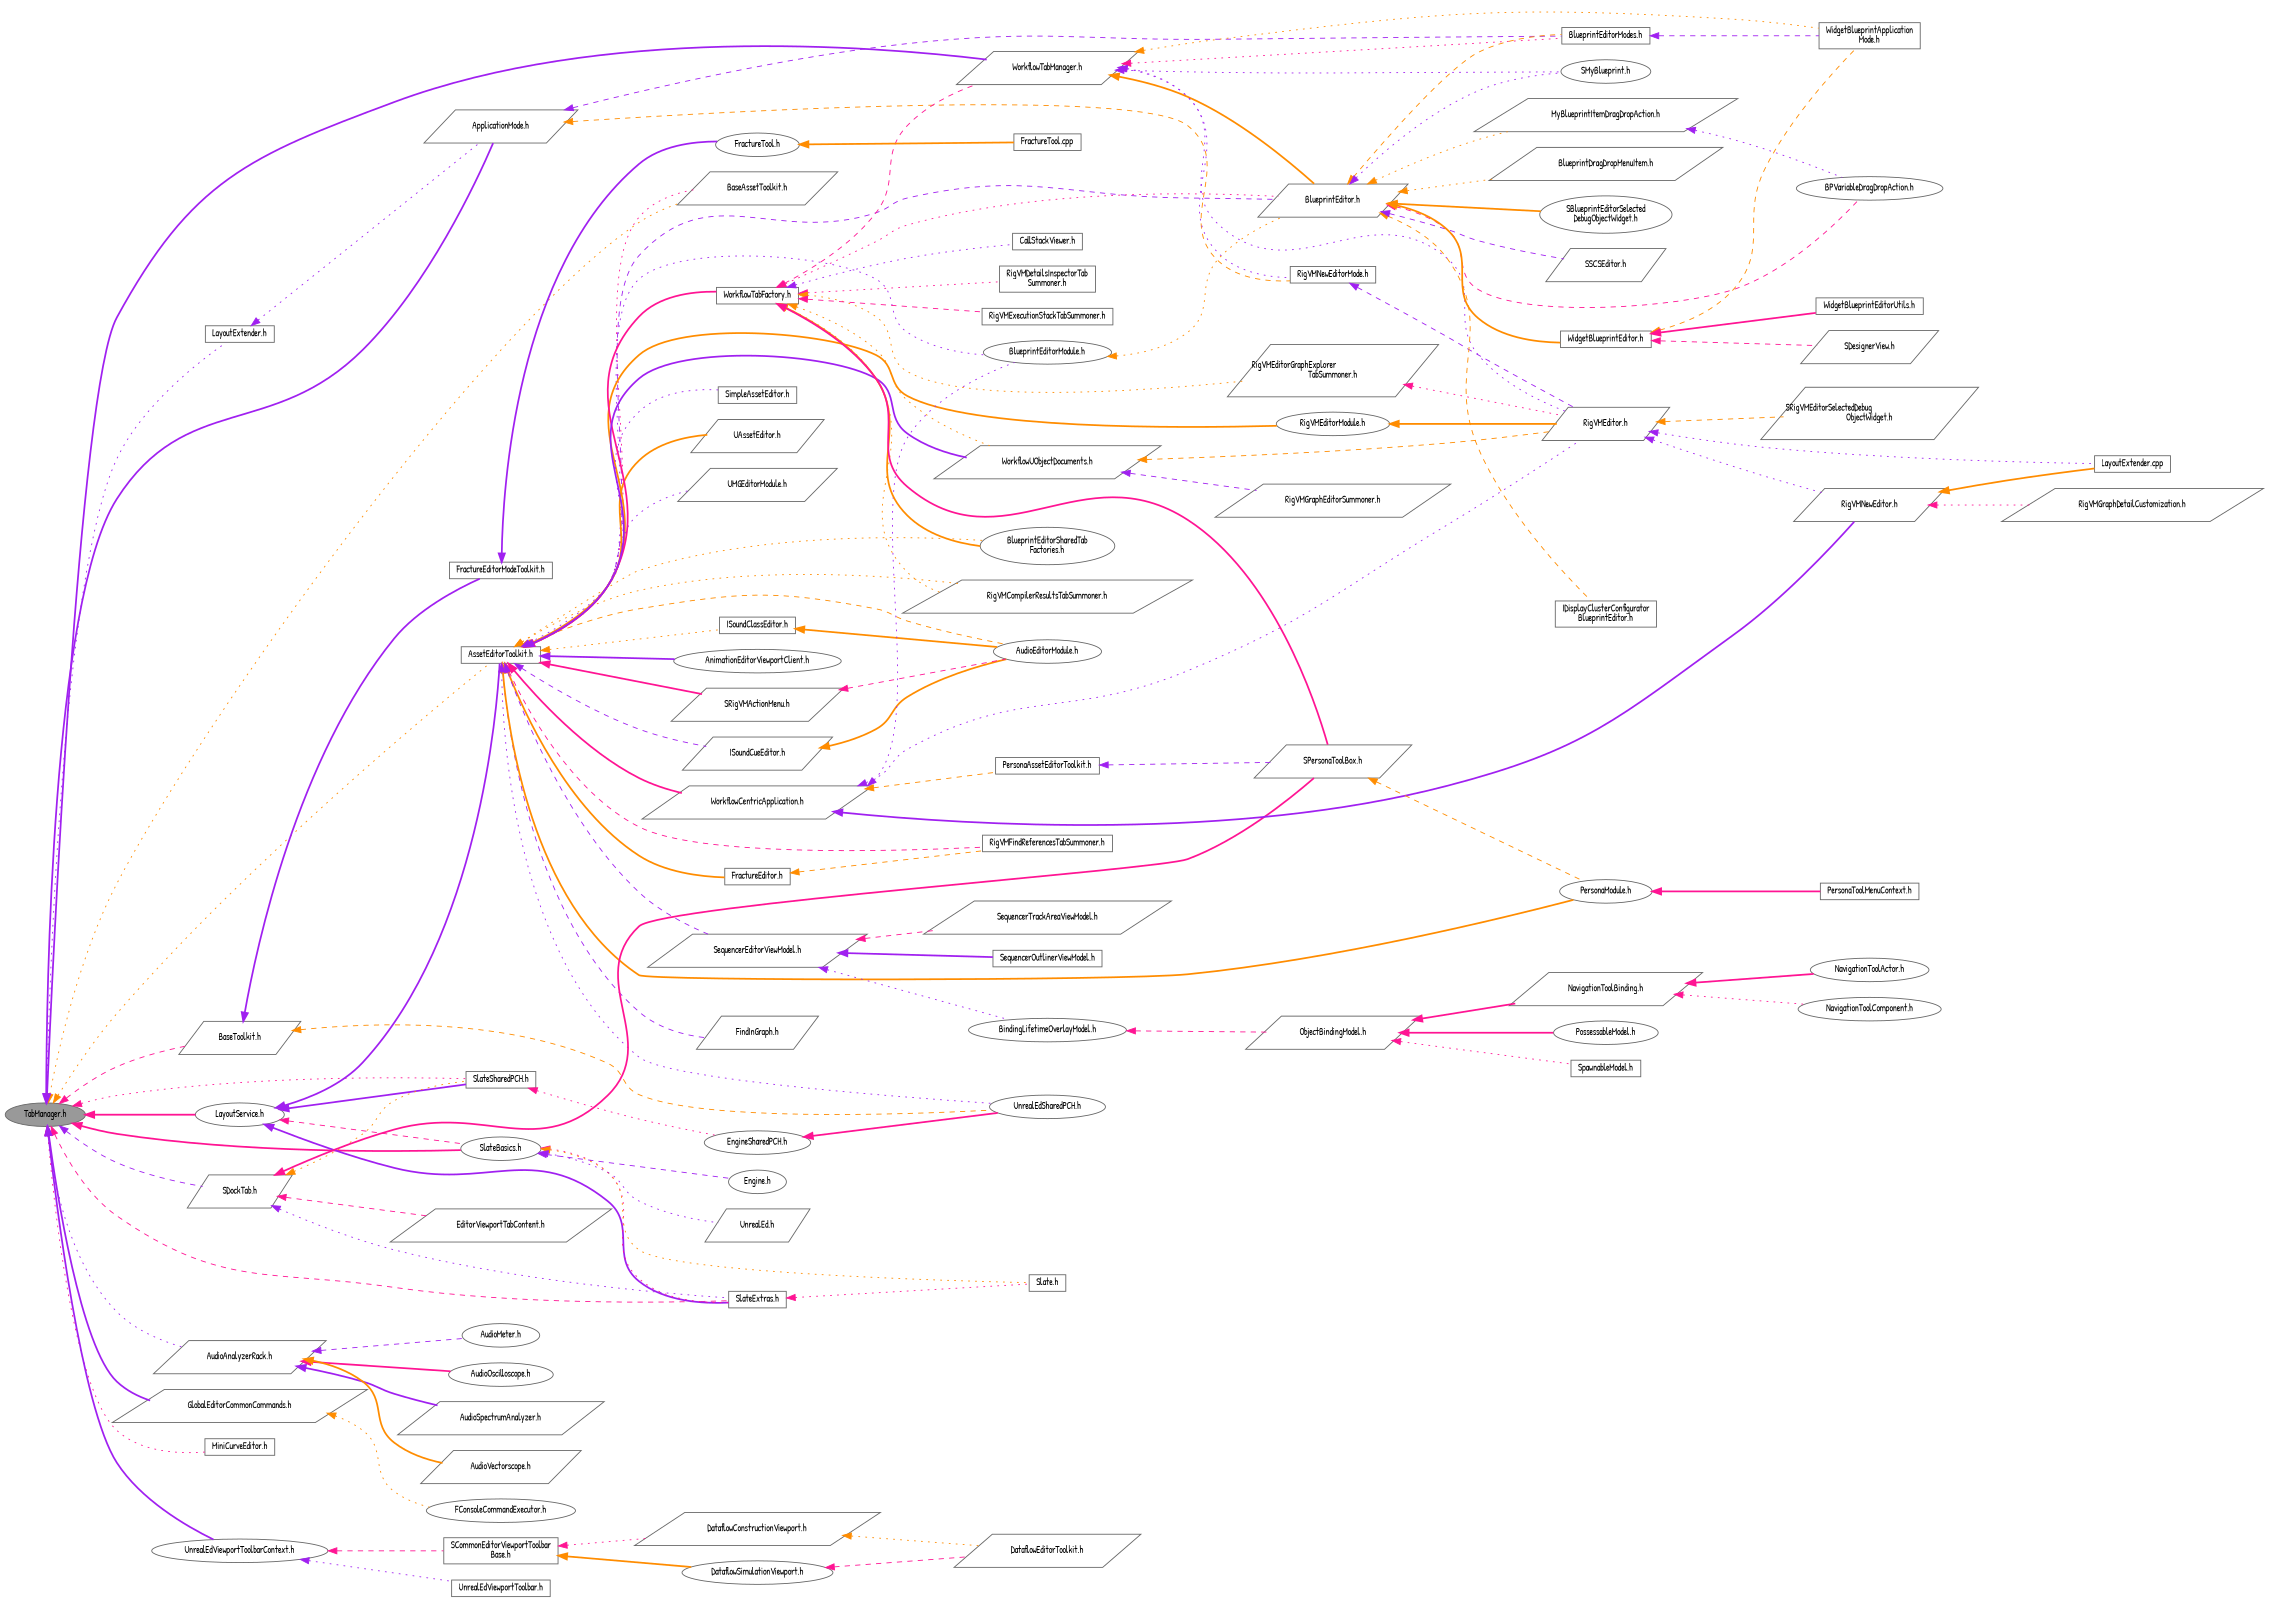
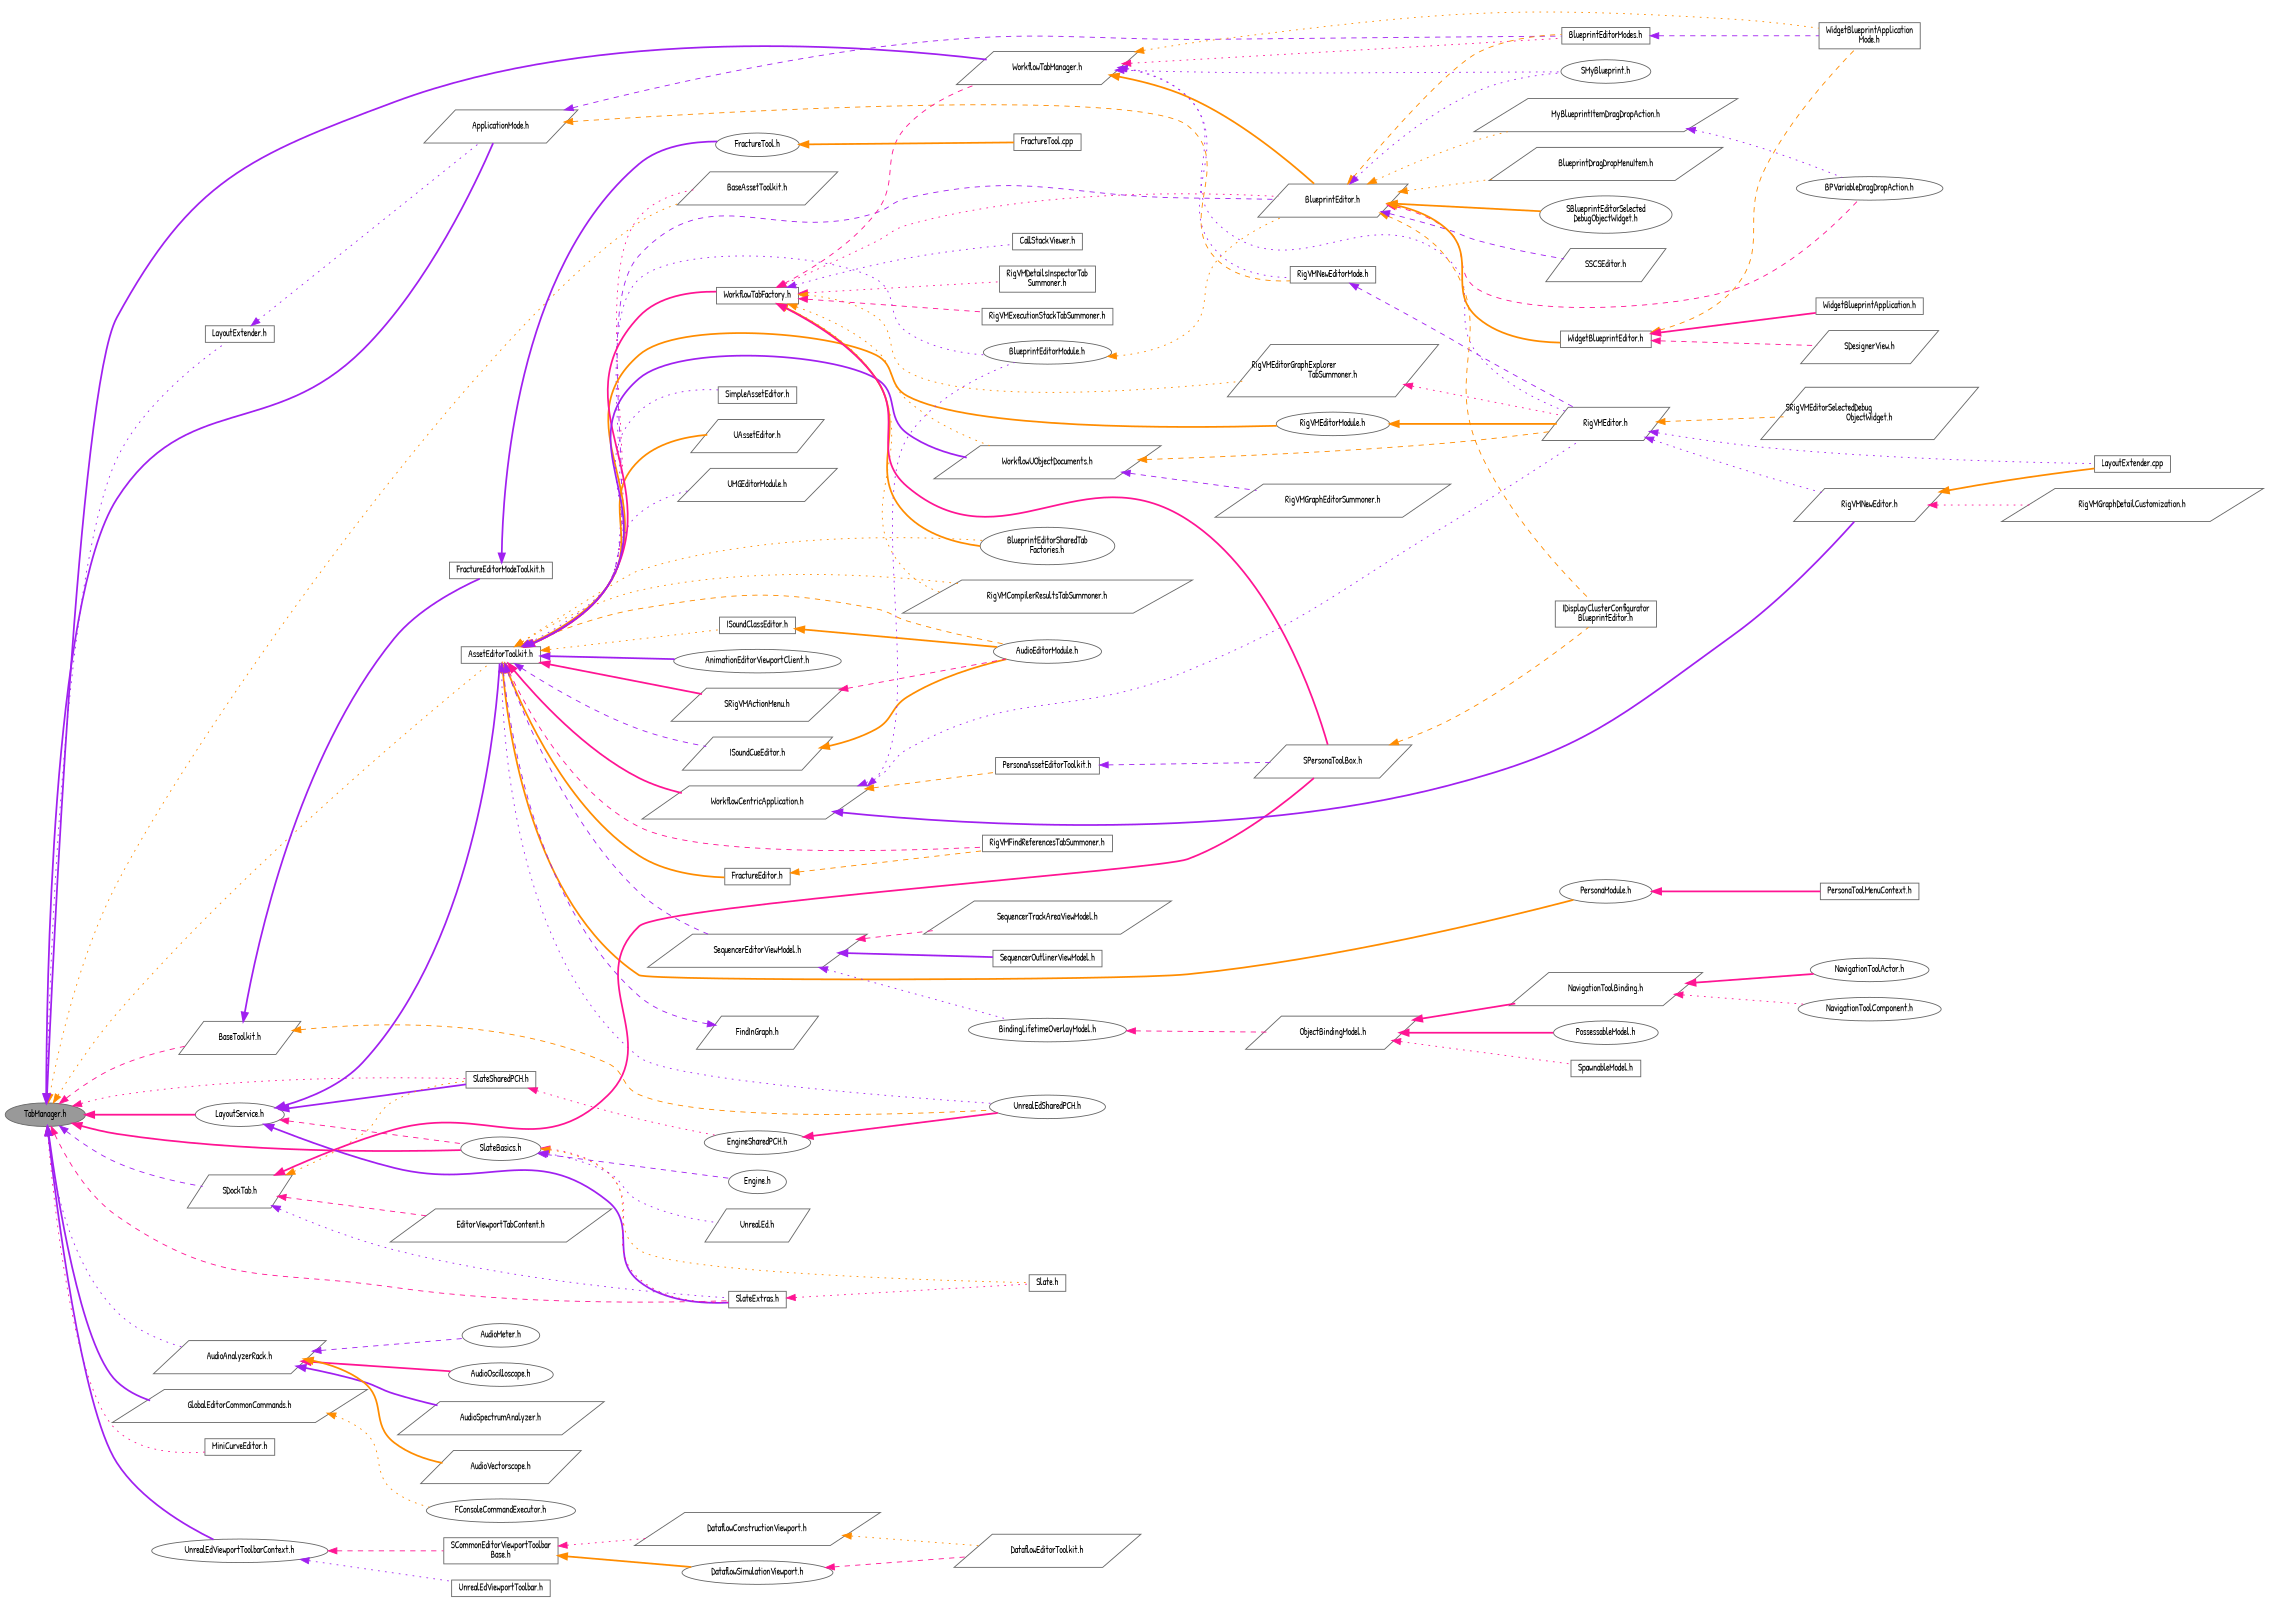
(1870, 306) -> (1870, 306)
(1480, 831) -> (1498, 692)
(555, 889) -> (588, 935)
